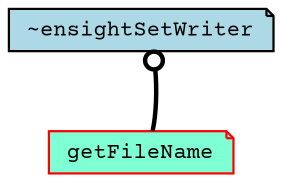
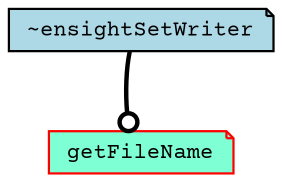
(156, 100) -> (126, 82)
